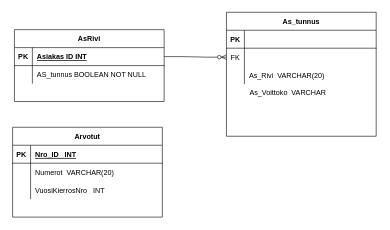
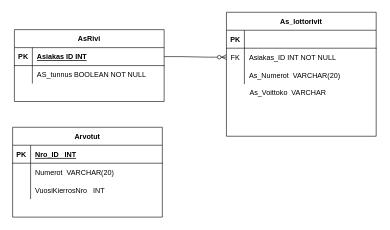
(301, 22) -> (301, 22)
none -> (311, 57)
(287, 76) -> (294, 76)
